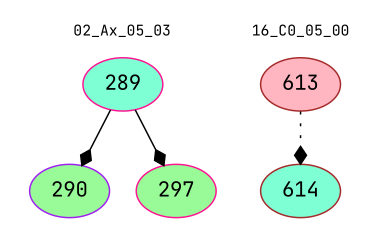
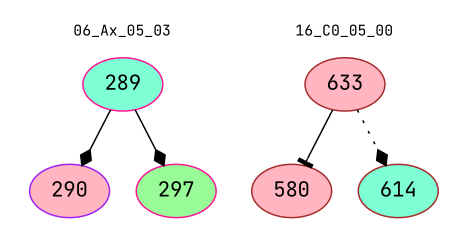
(123, 32) -> (123, 32)
(301, 84) -> (345, 84)
(70, 191) -> (70, 191)
none -> (292, 191)
